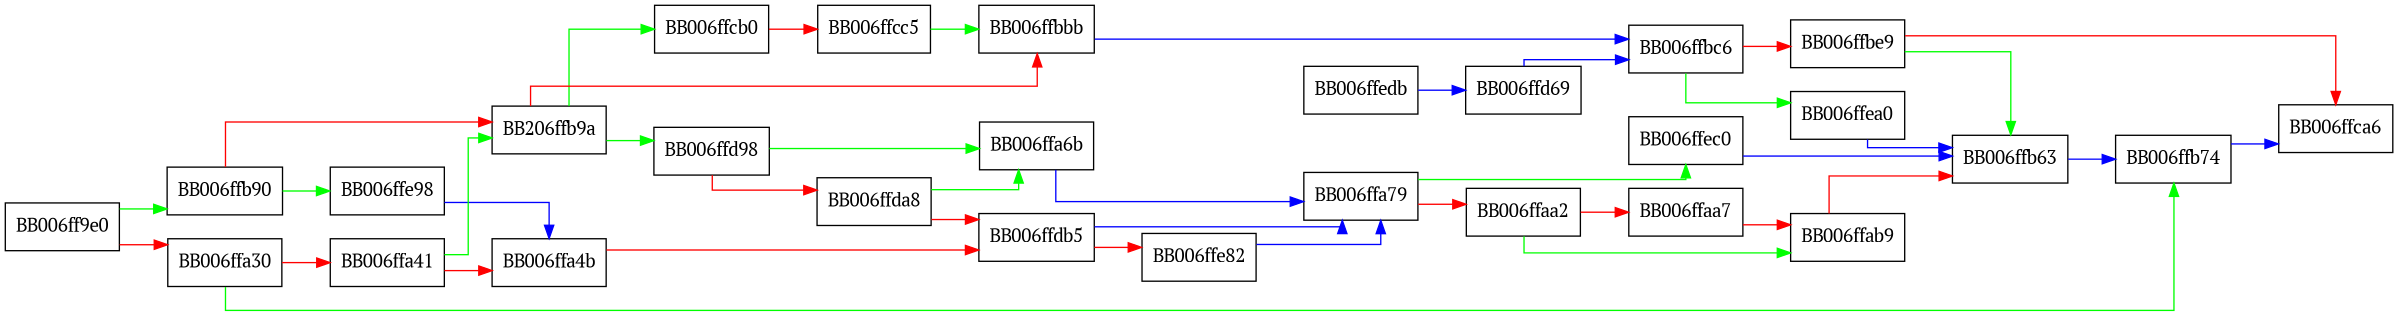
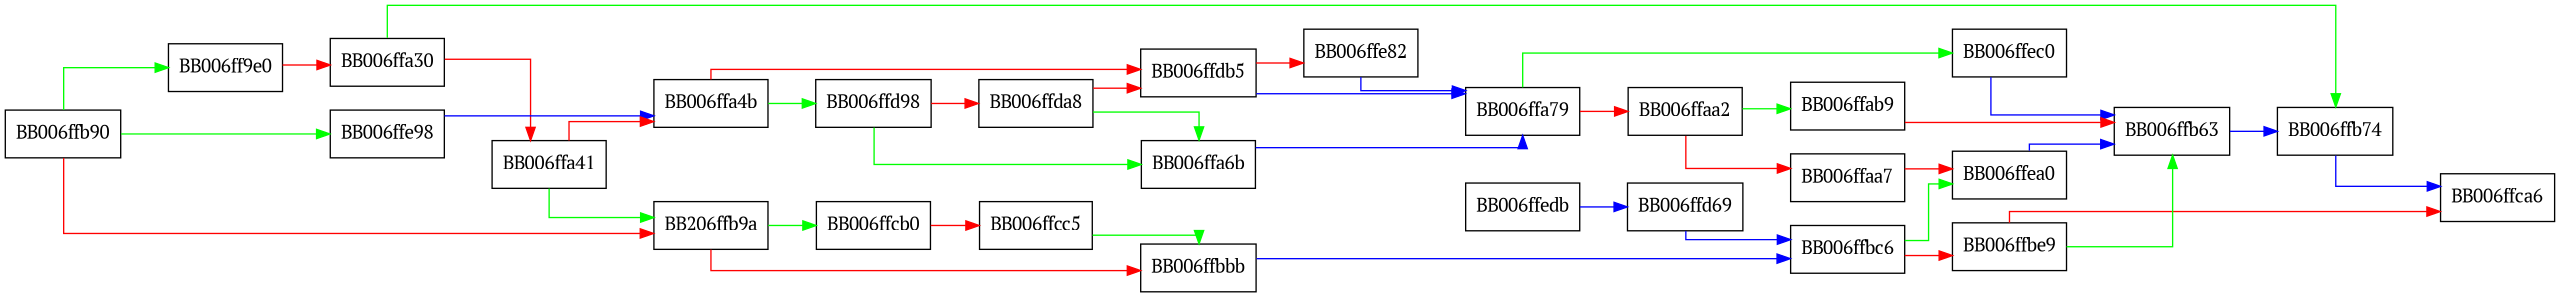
(623, 141) -> (785, 103)
(137, 209) -> (88, 68)
(1760, 225) -> (1922, 169)
